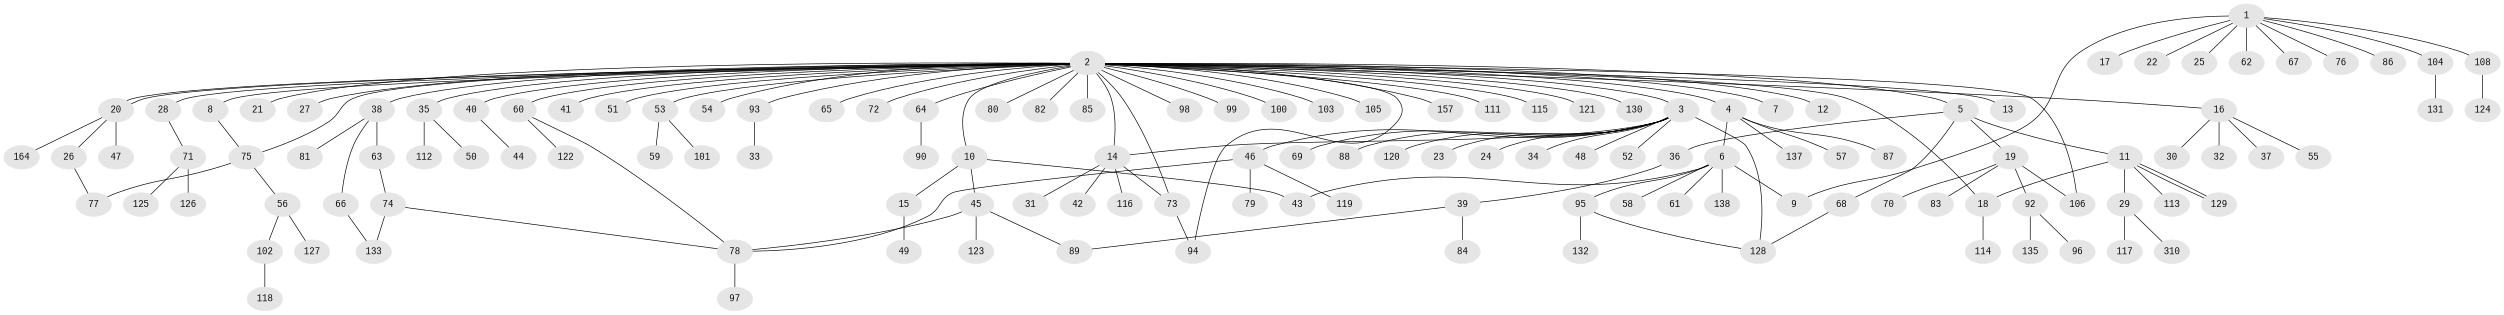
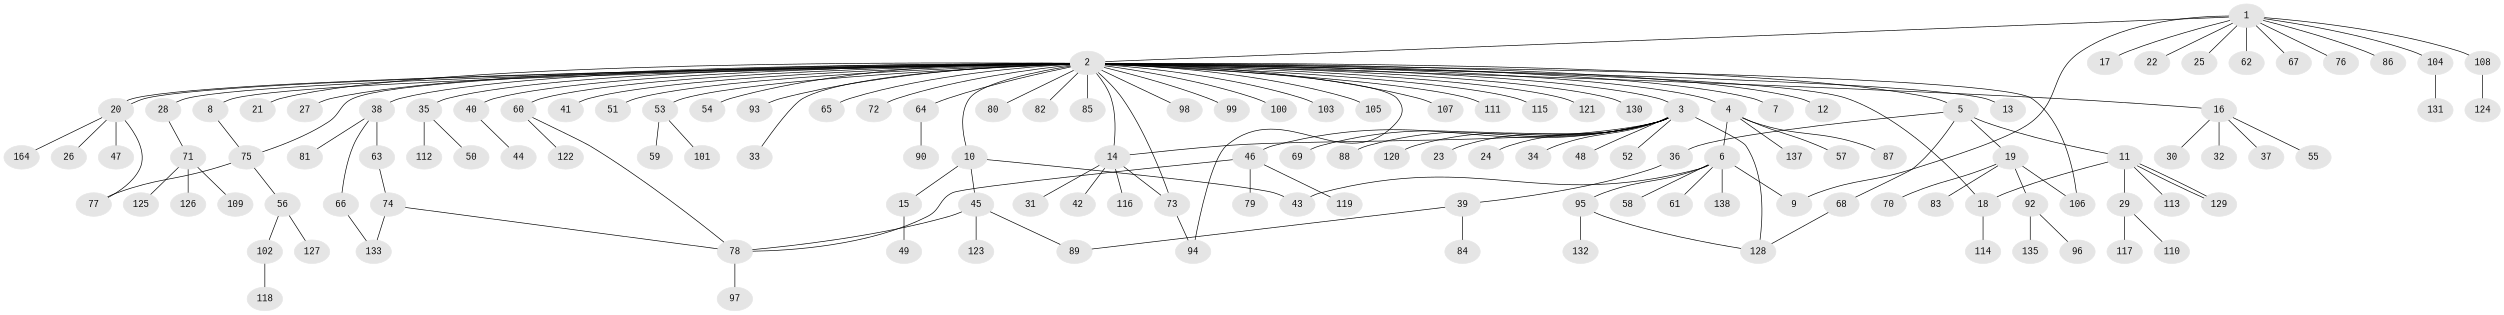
none -> (1667, 39)
(1446, 110) -> (1446, 110)
(755, 134) -> (903, 76)
(81, 181) -> (141, 164)
none -> (235, 205)
(2172, 252) -> (2172, 252)
